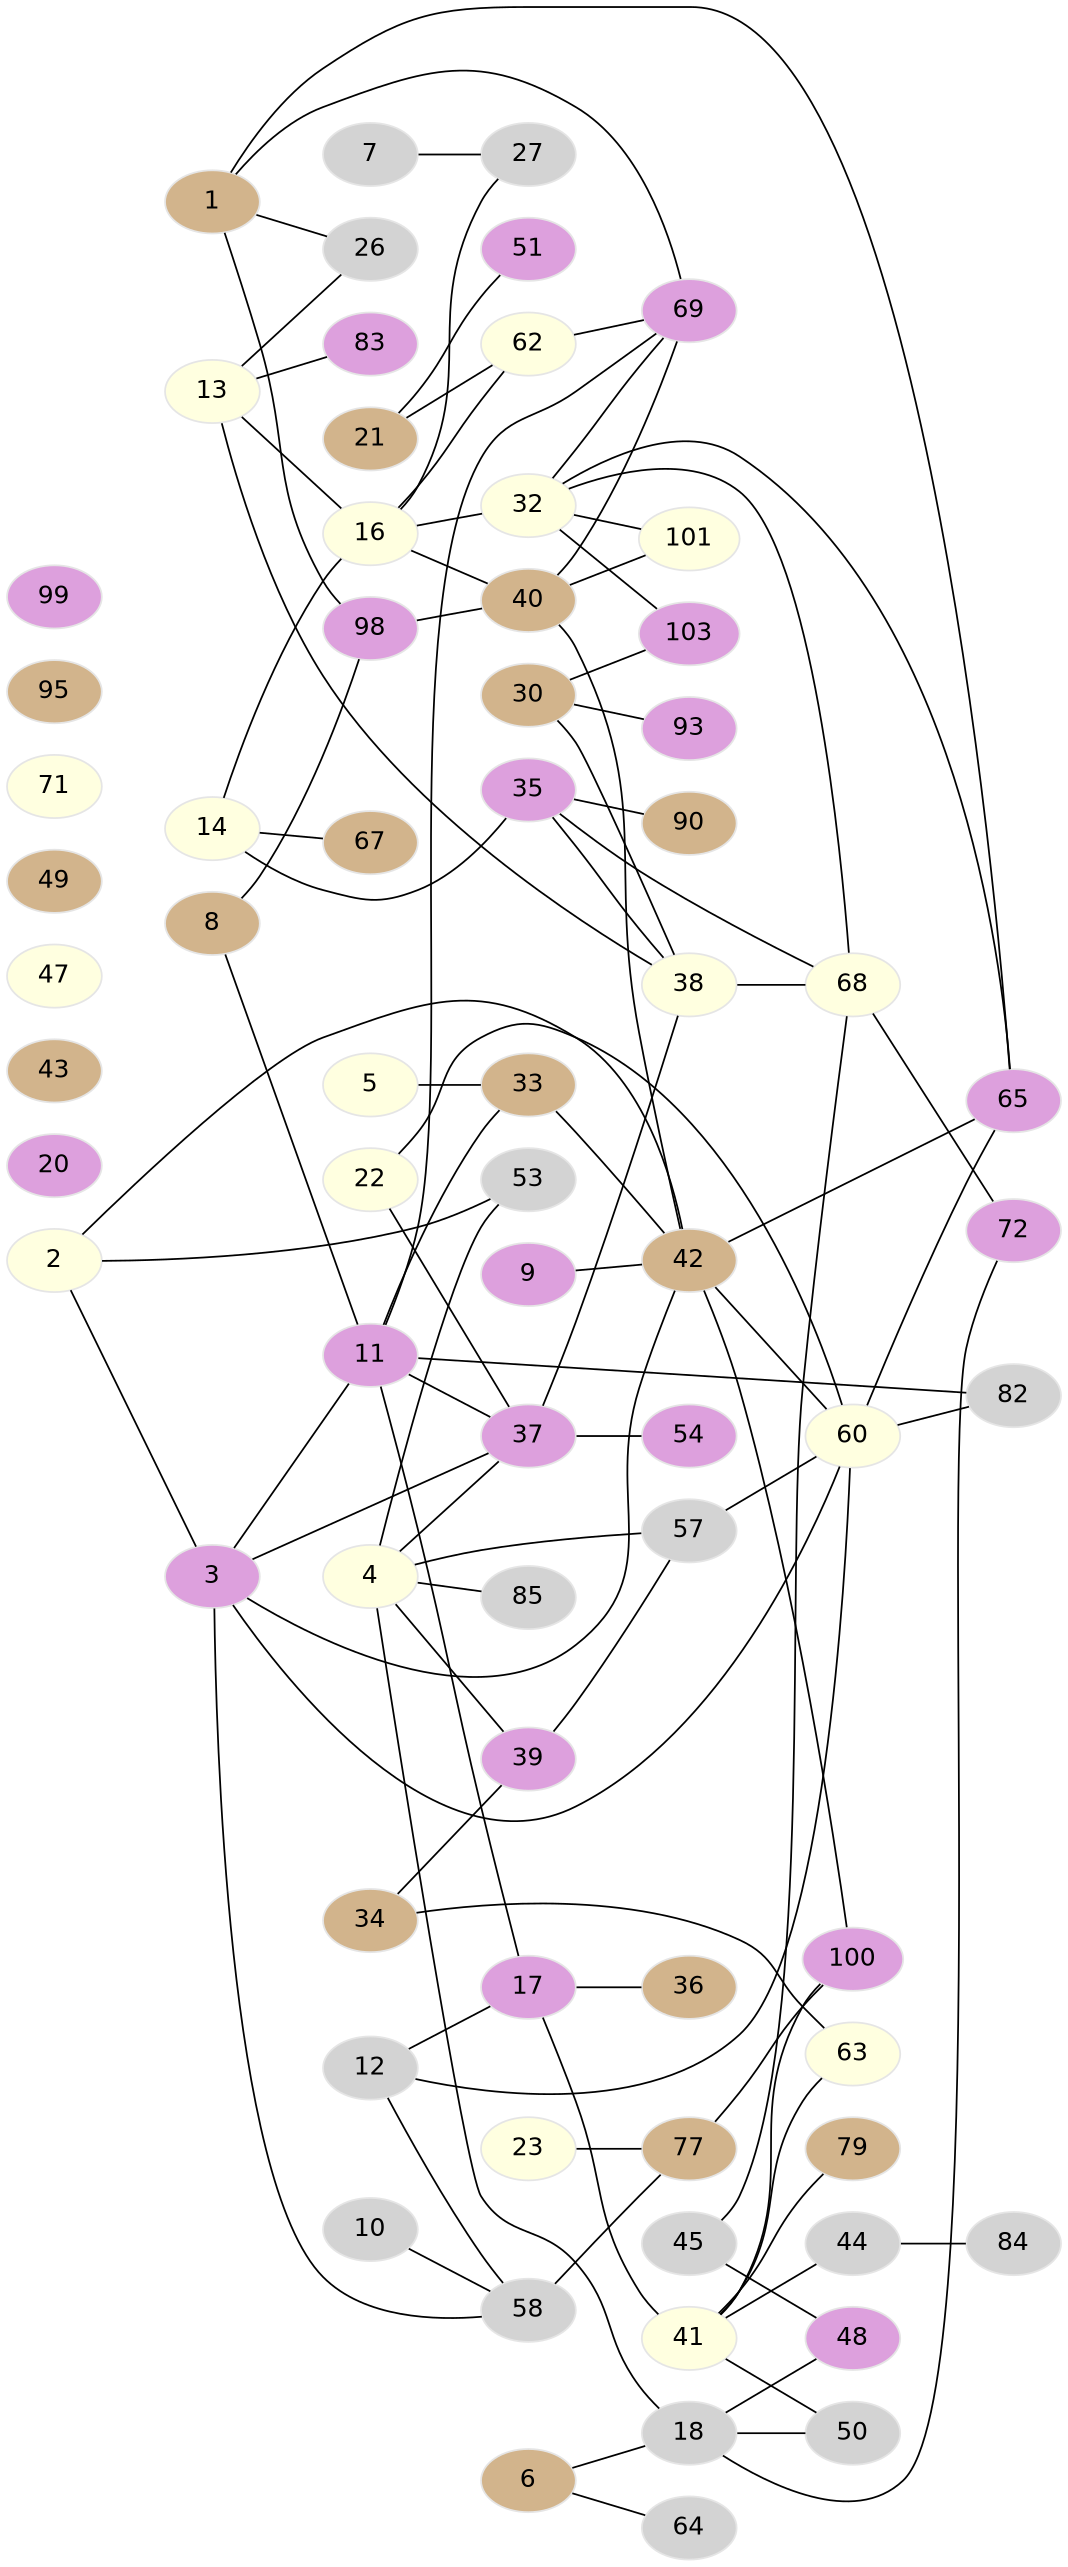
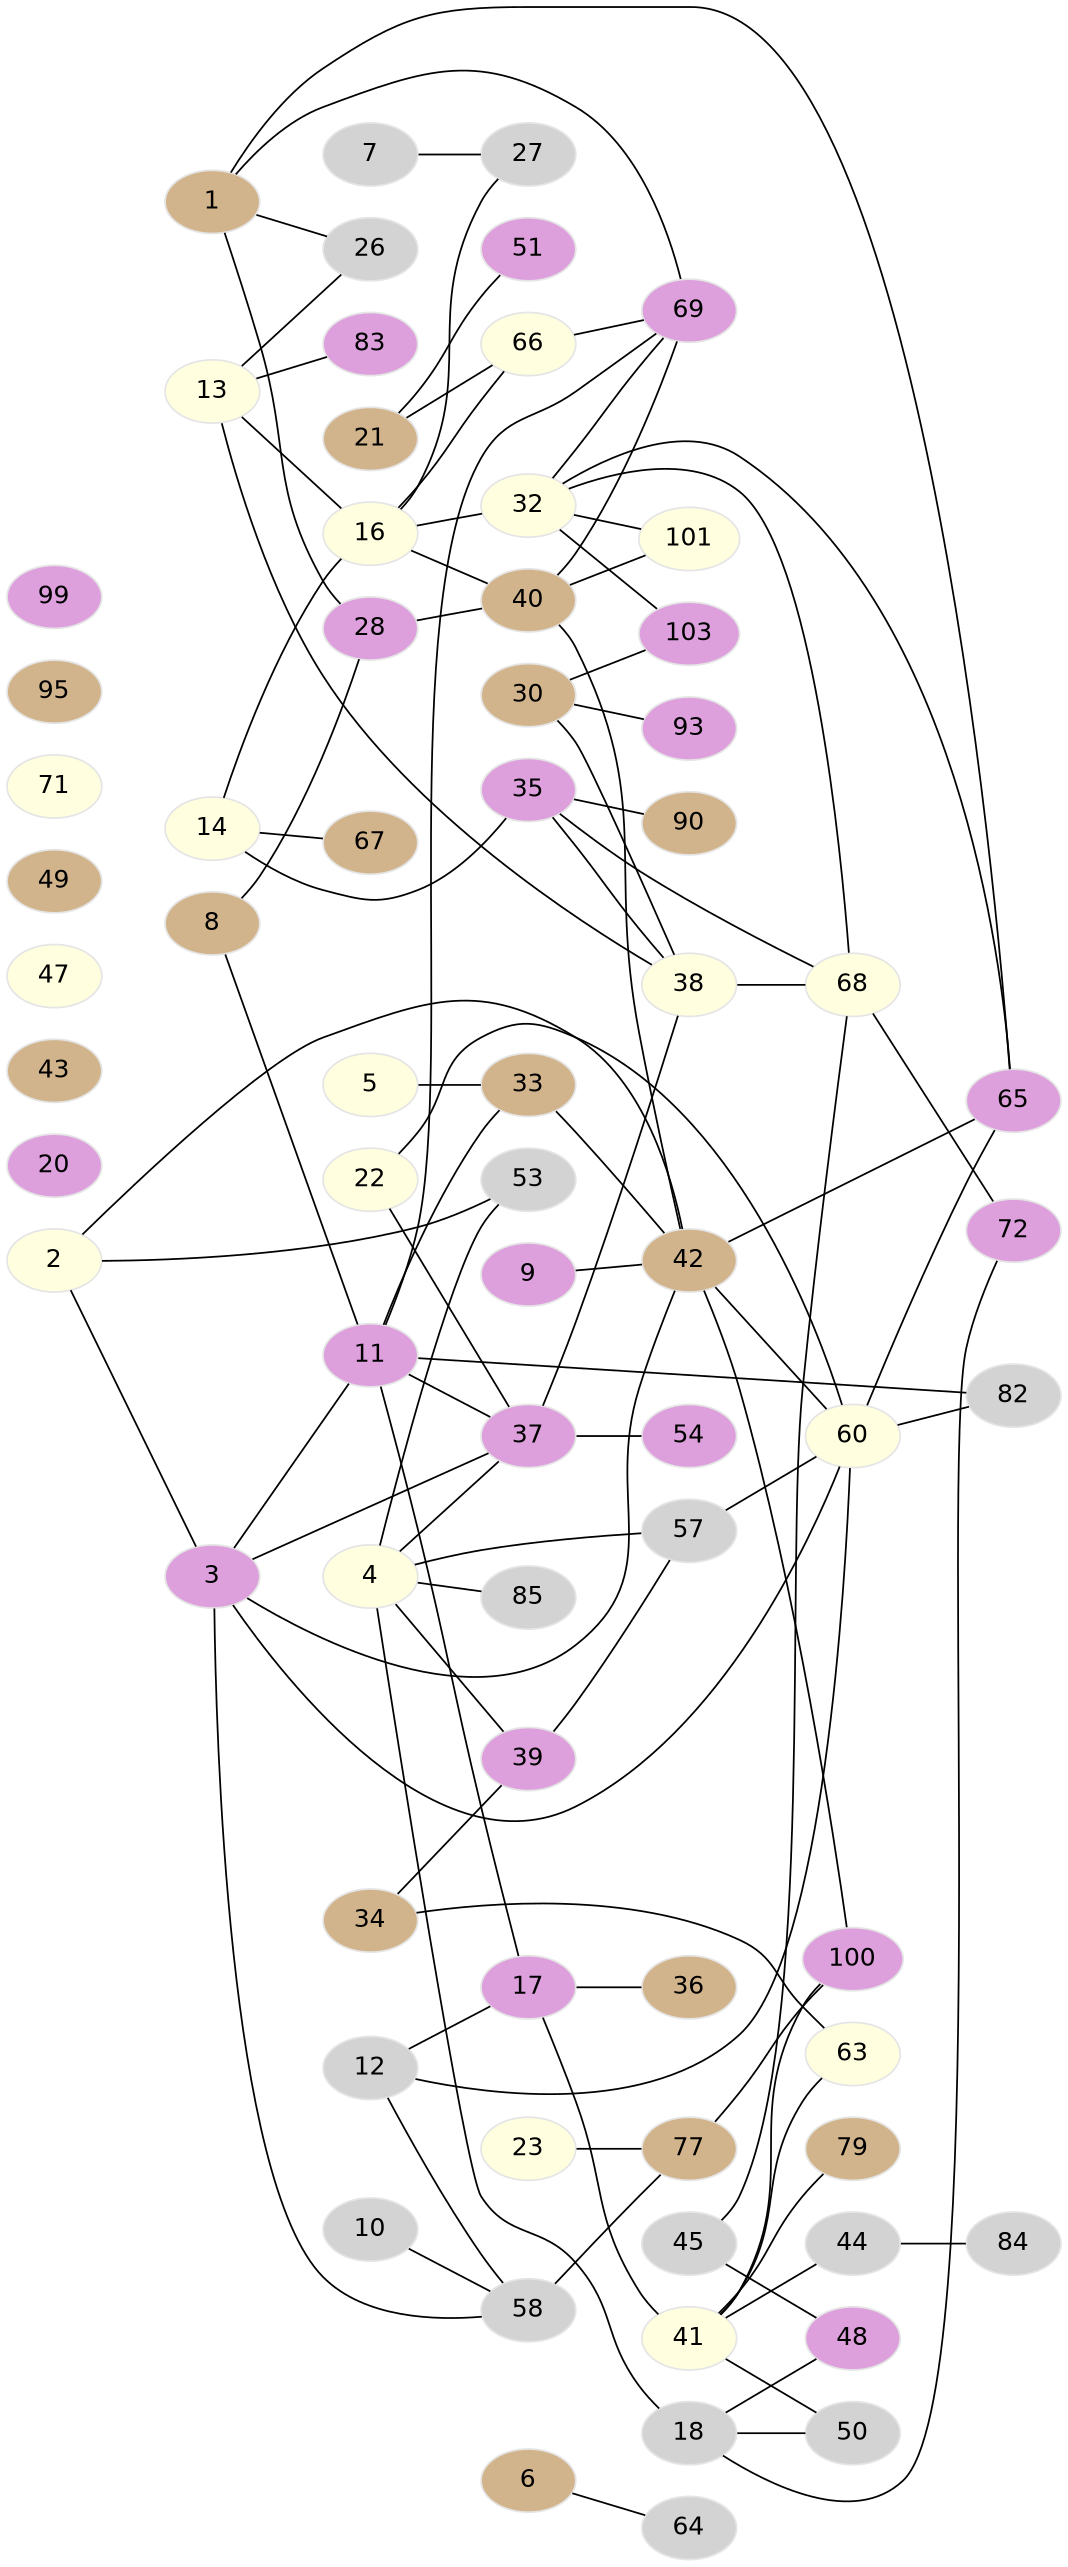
(528, 344) -> (528, 344)
(370, 628) -> (370, 628)
(609, 2457) -> none
